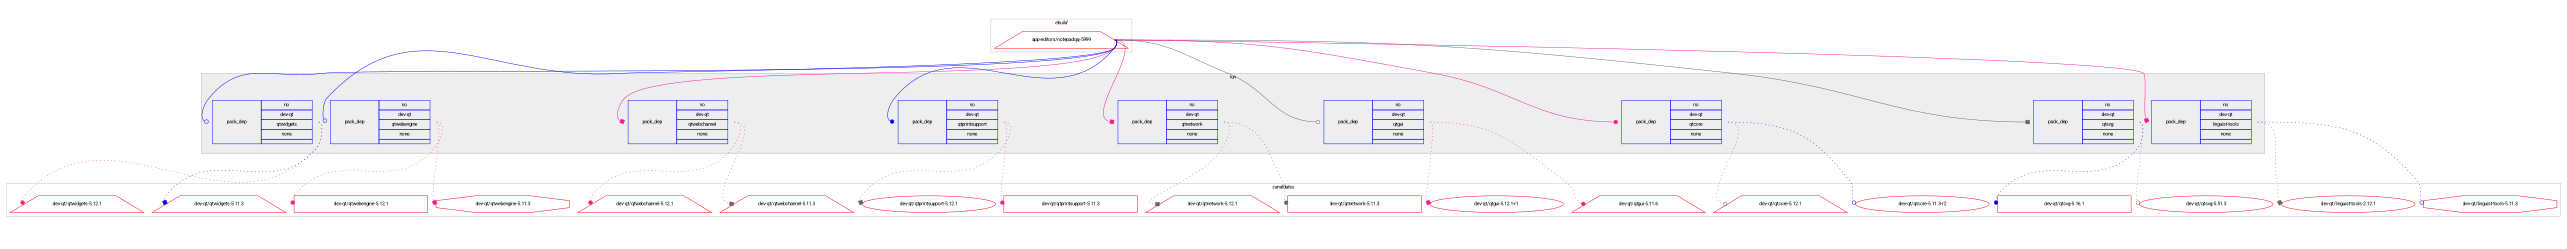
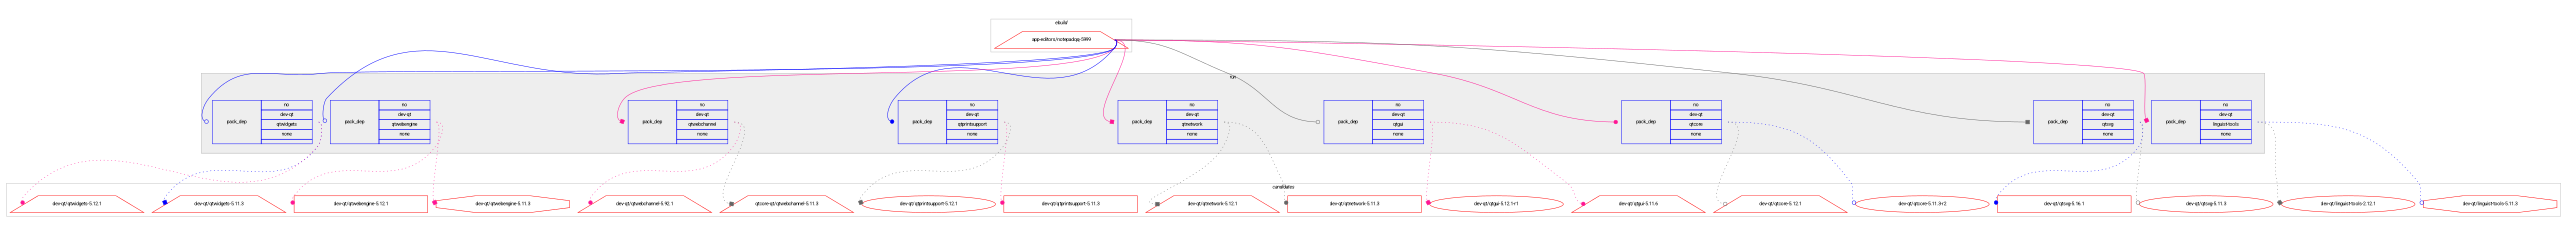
(645, 204) -> (645, 204)
(787, 204) -> (787, 204)
(2206, 204) -> (2206, 204)
